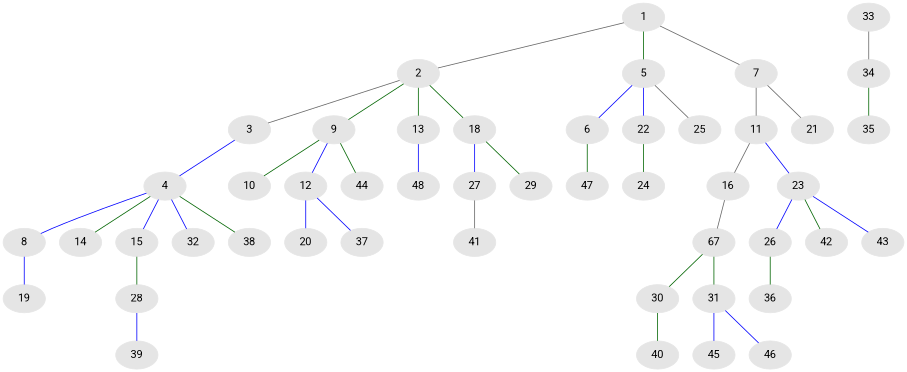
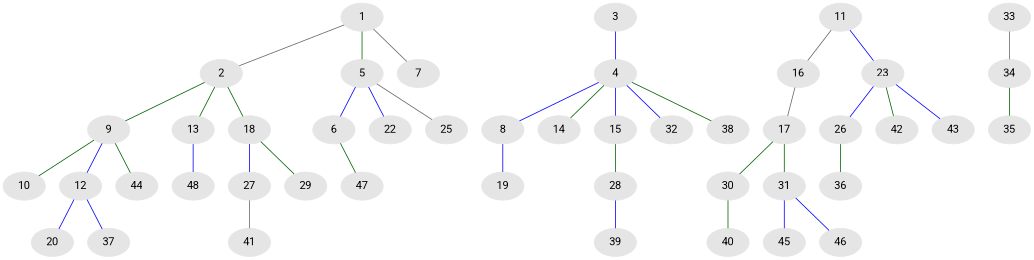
(334, 102) -> none
(756, 102) -> none
(812, 130) -> none
(644, 186) -> none
(714, 242) -> (784, 130)
